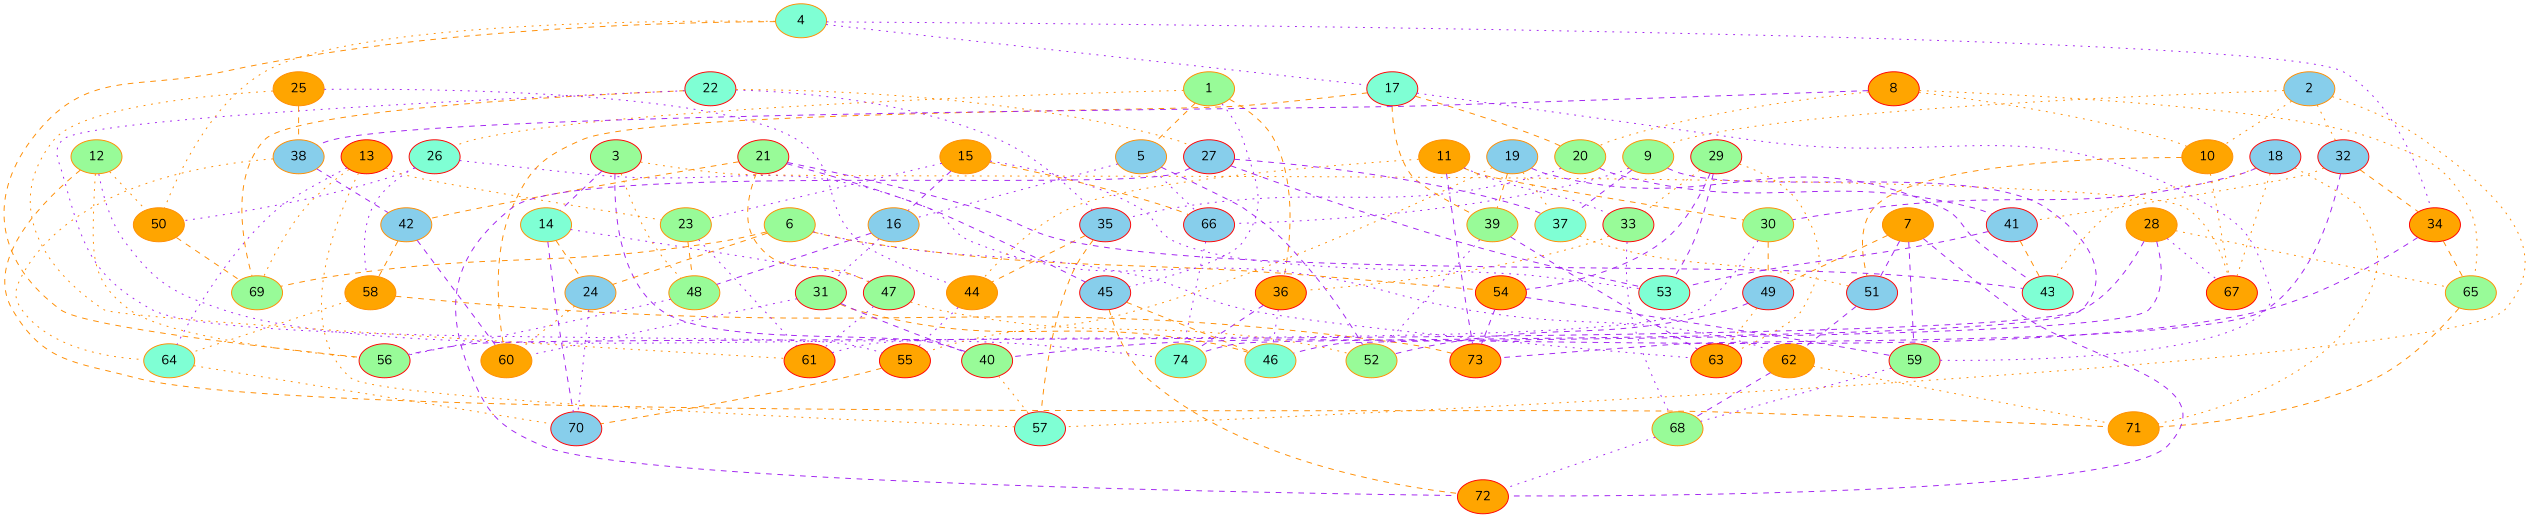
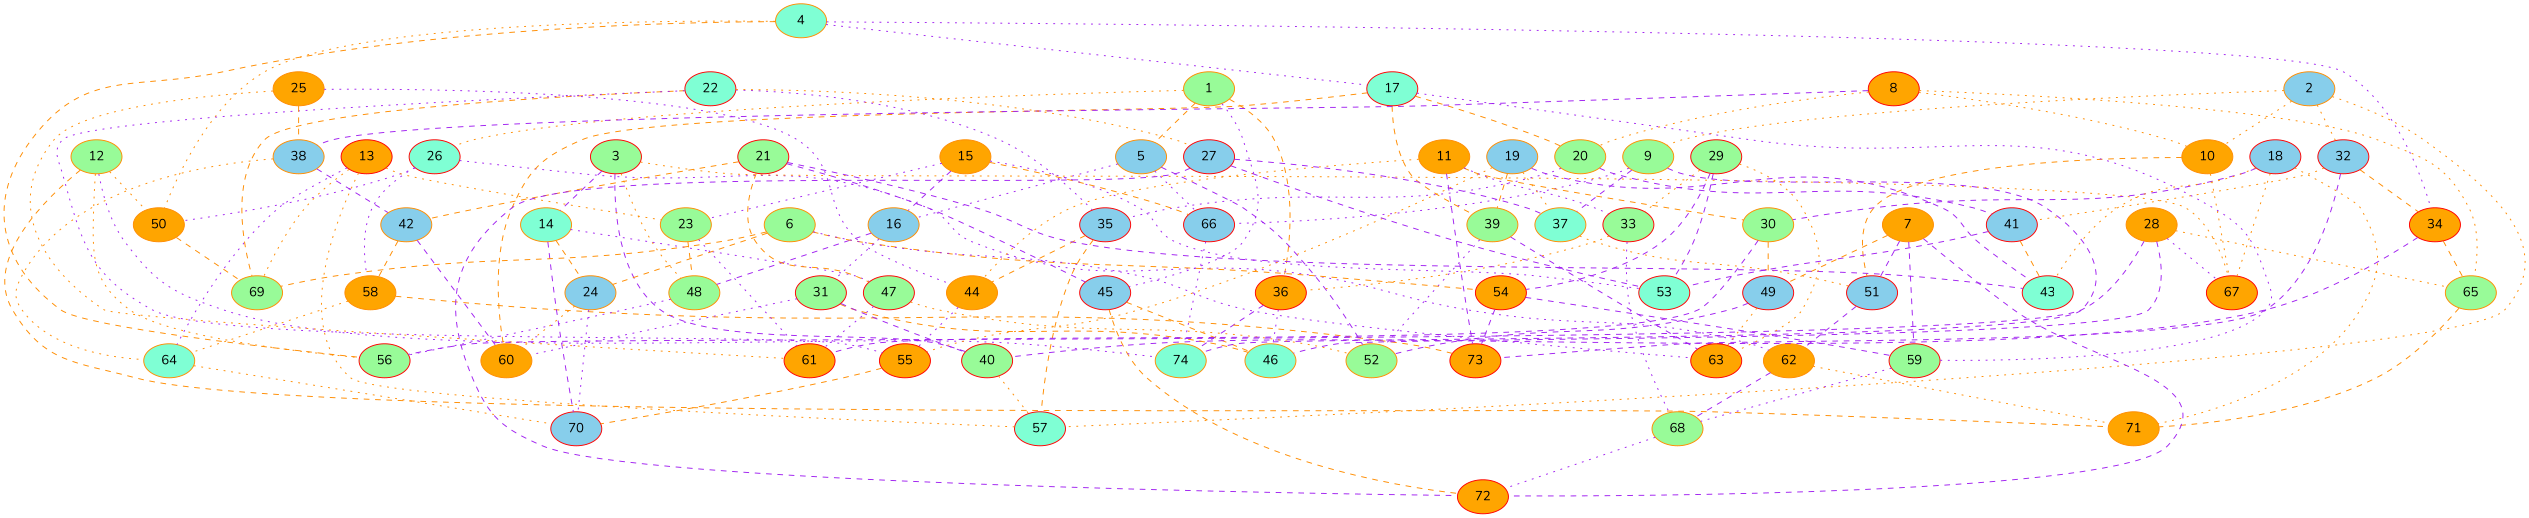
(1312, 337) -> (1312, 337)
